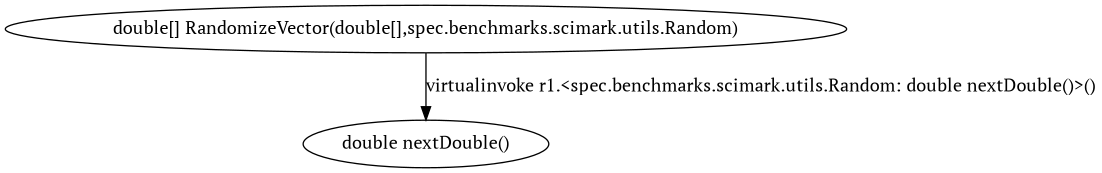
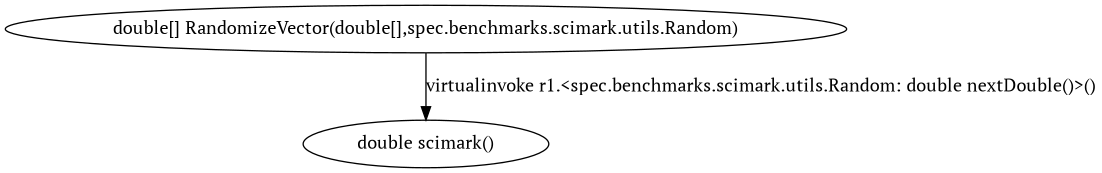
(426, 144) -> (426, 144)
